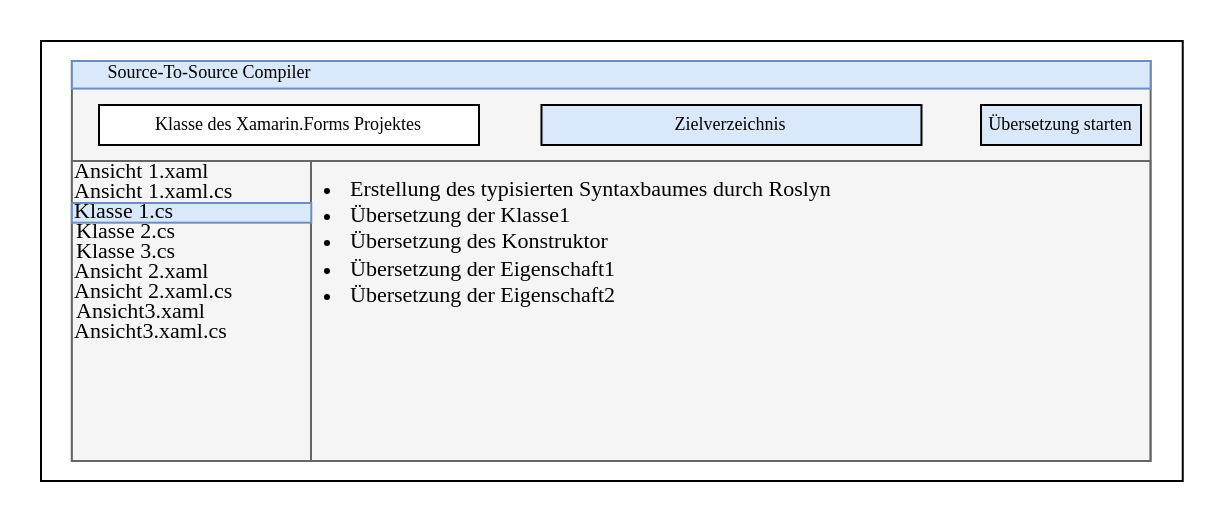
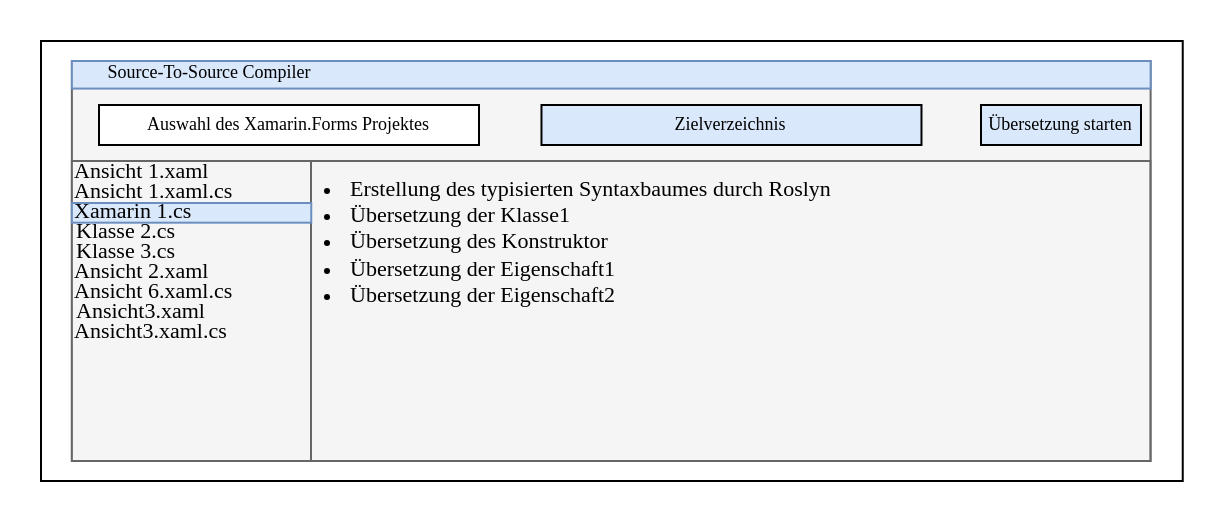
(289, 125) -> (289, 125)
(134, 211) -> (140, 211)
(165, 291) -> (165, 291)
